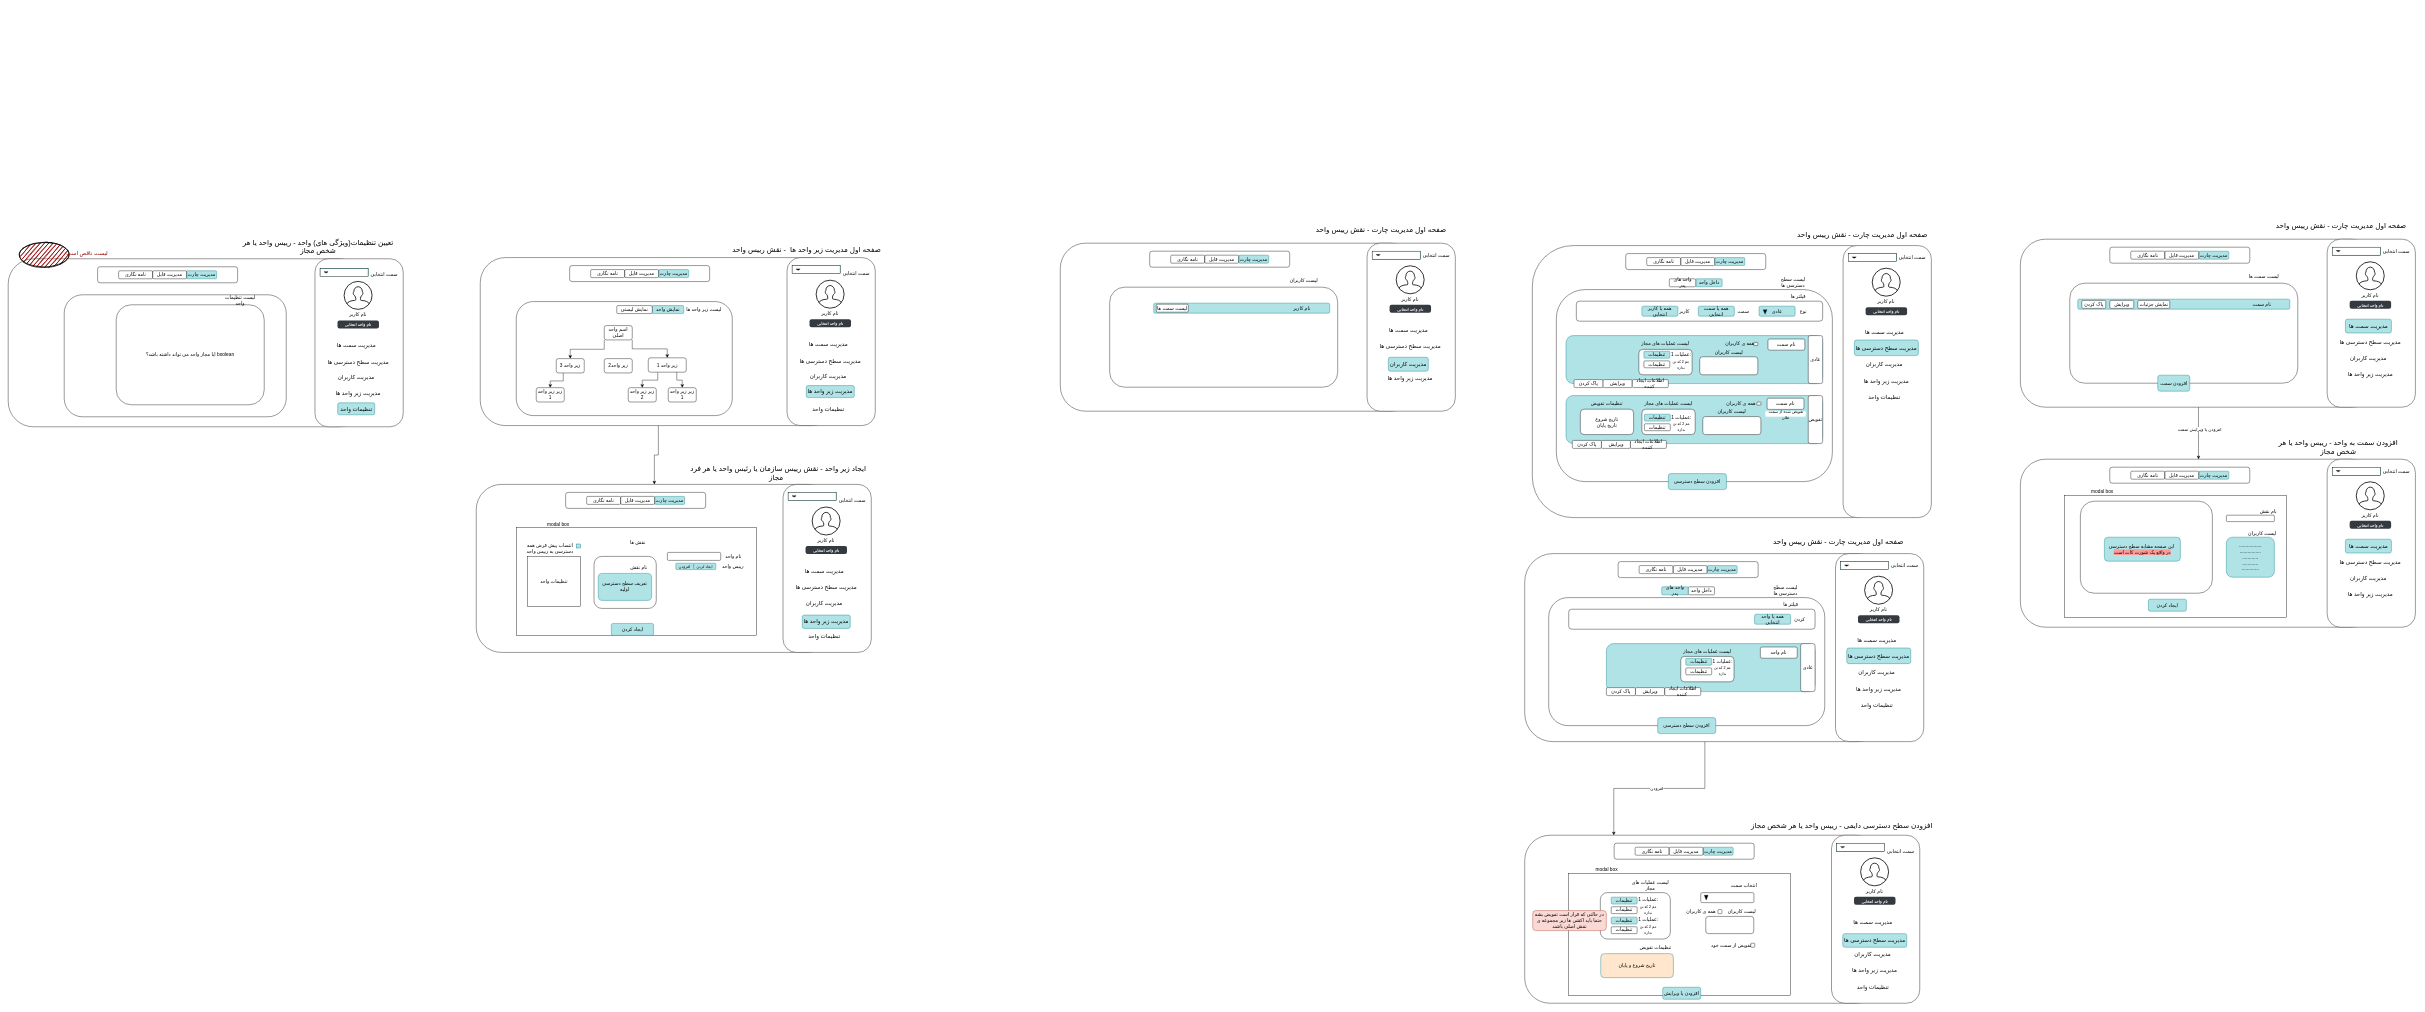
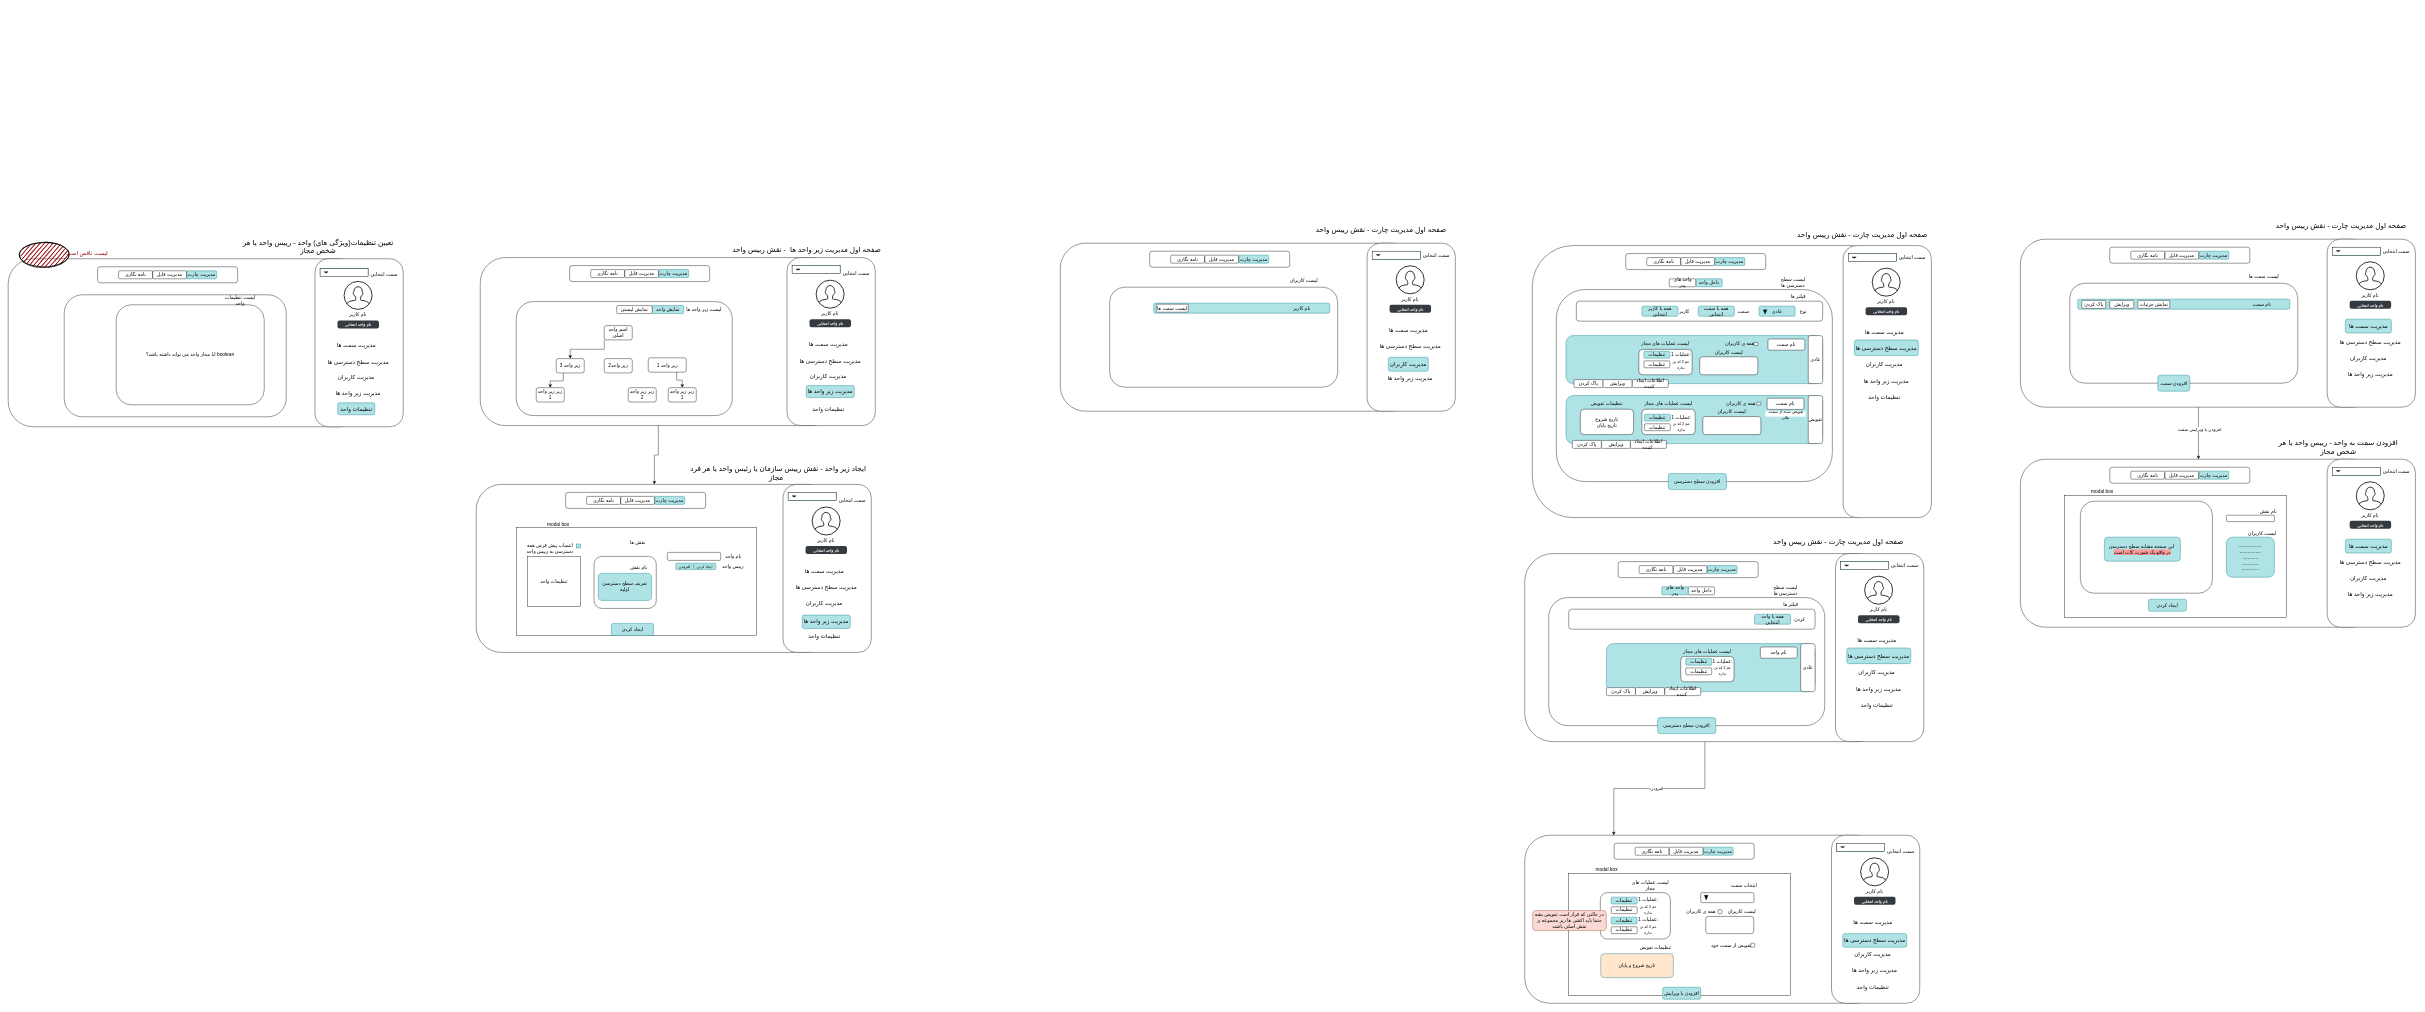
(667, 354) -> none
(642, 384) -> none
(1842, 825) -> none
